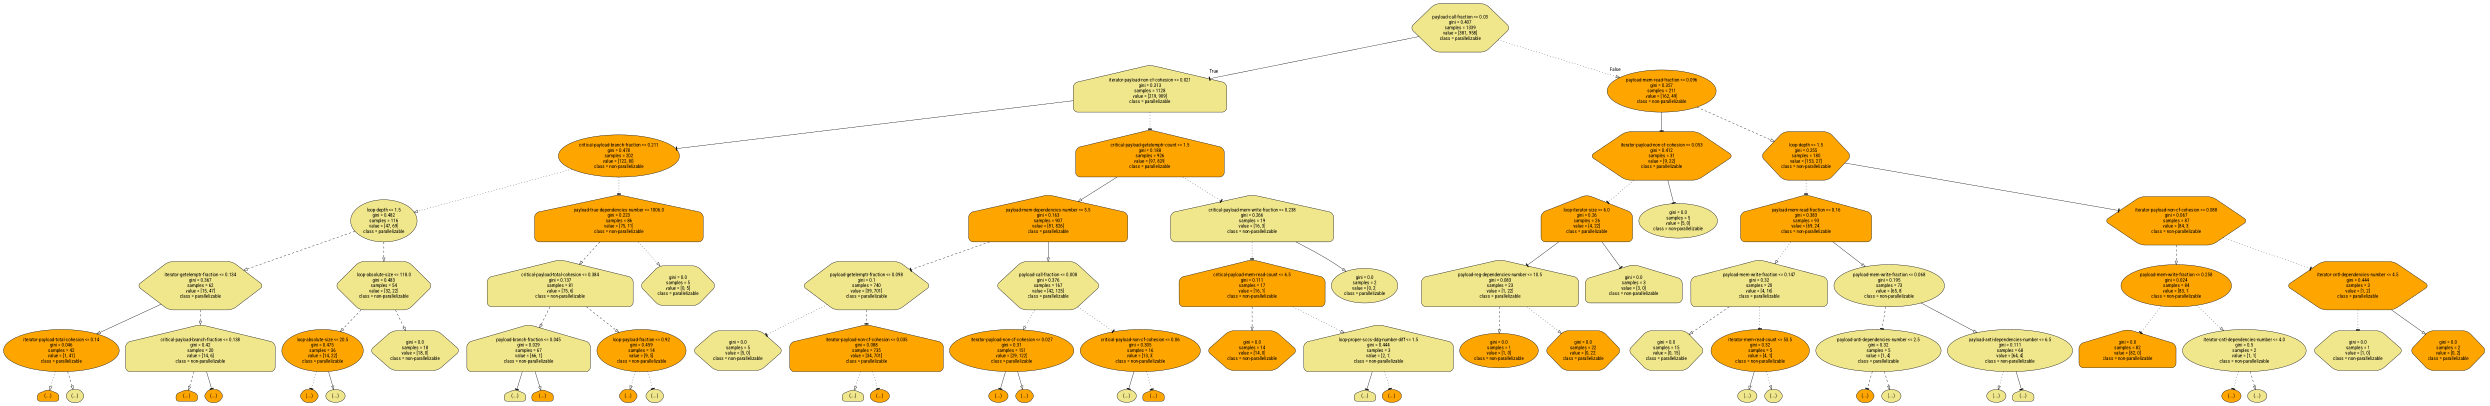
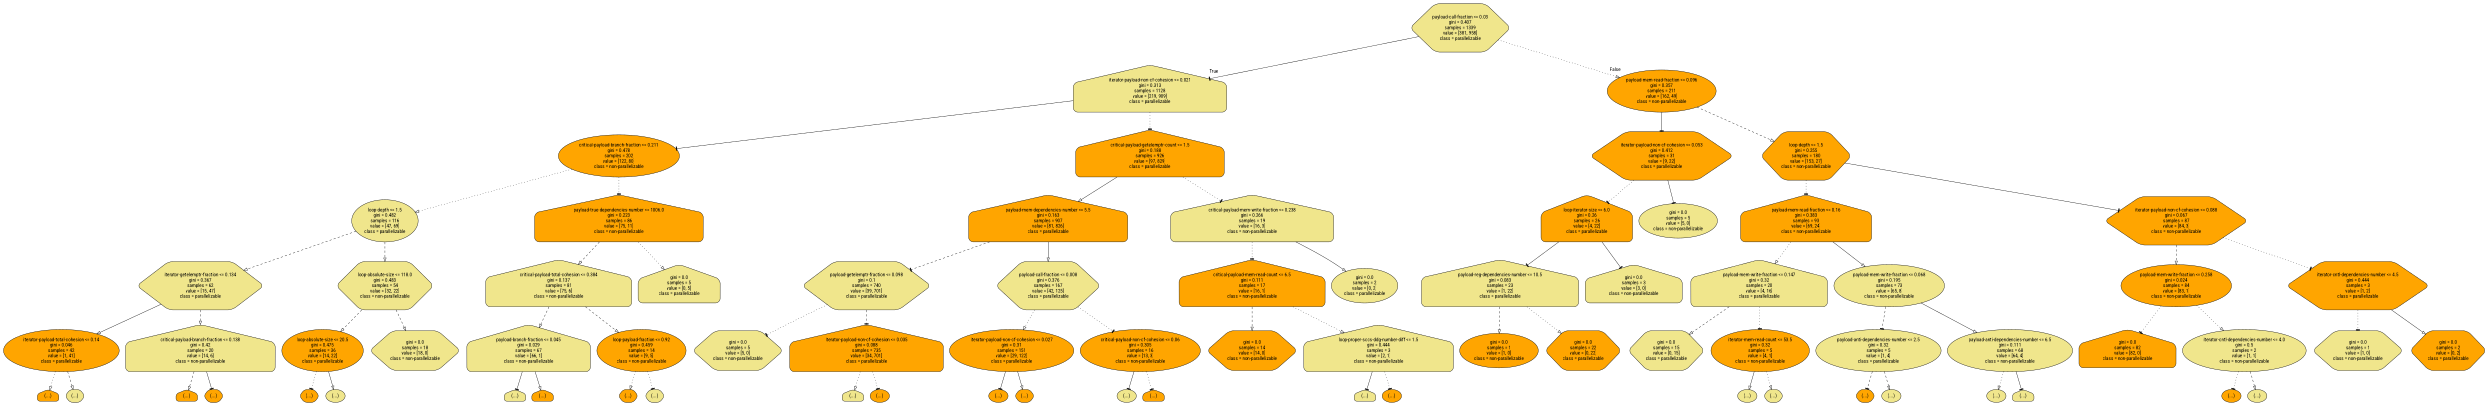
(678, 286) -> (679, 286)
